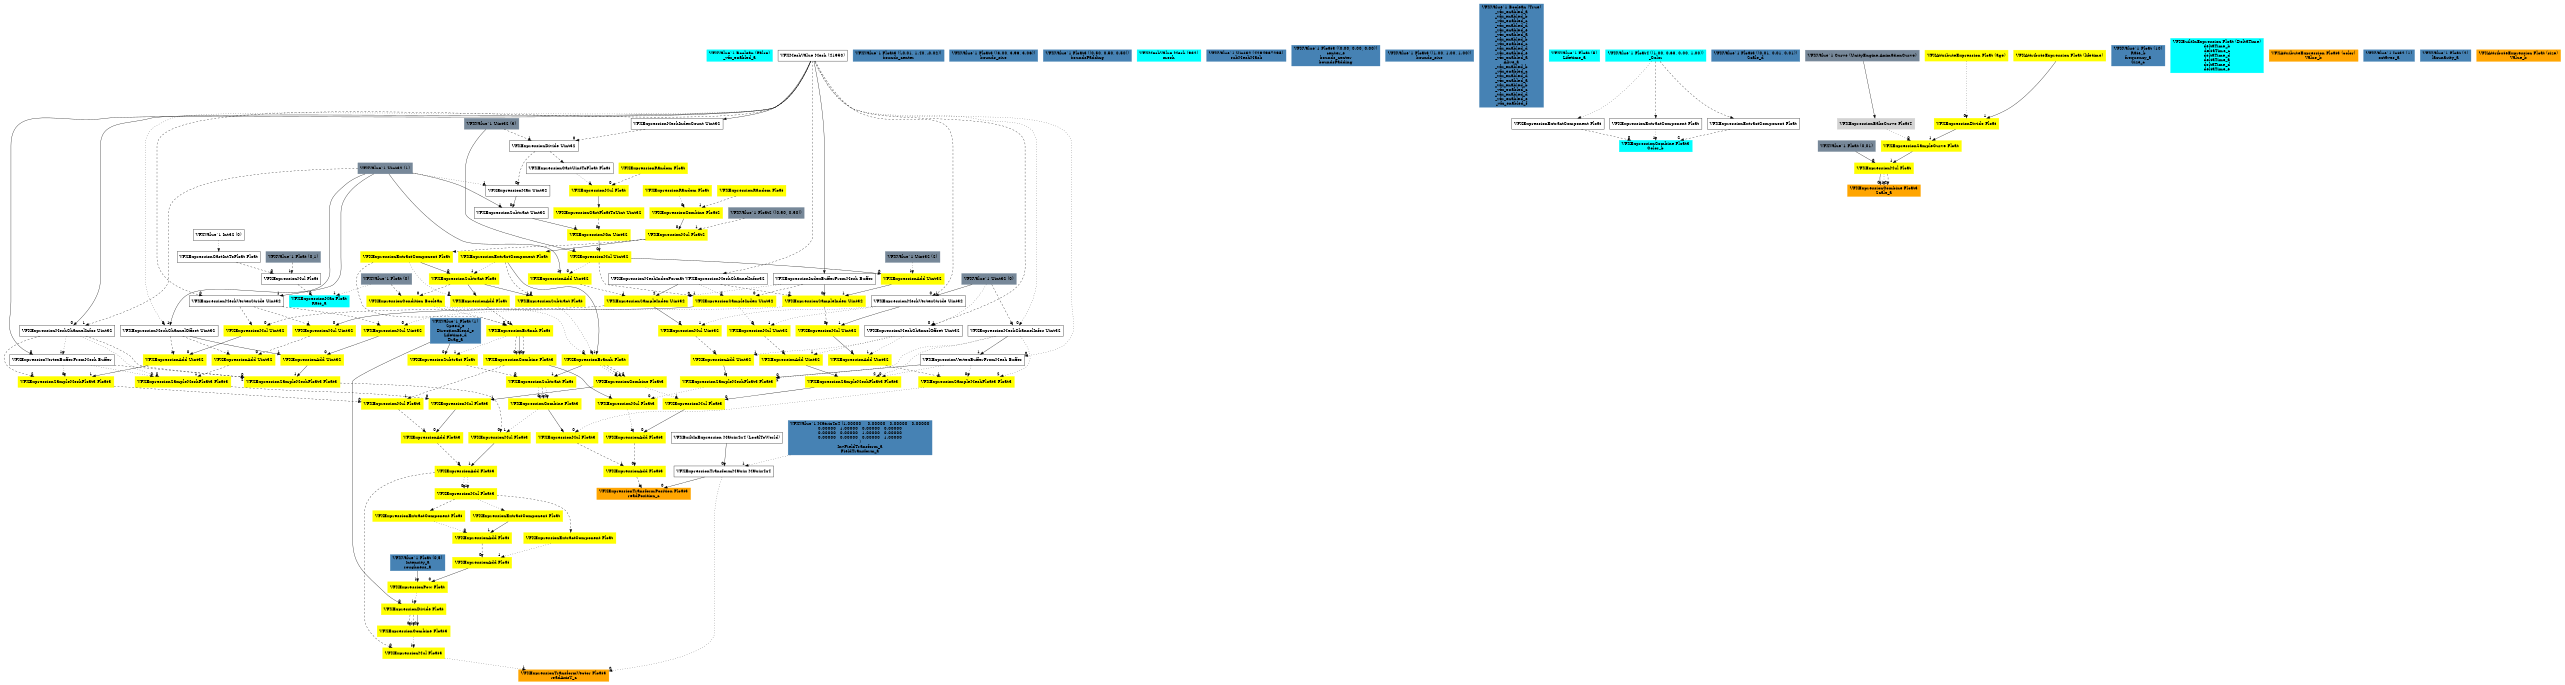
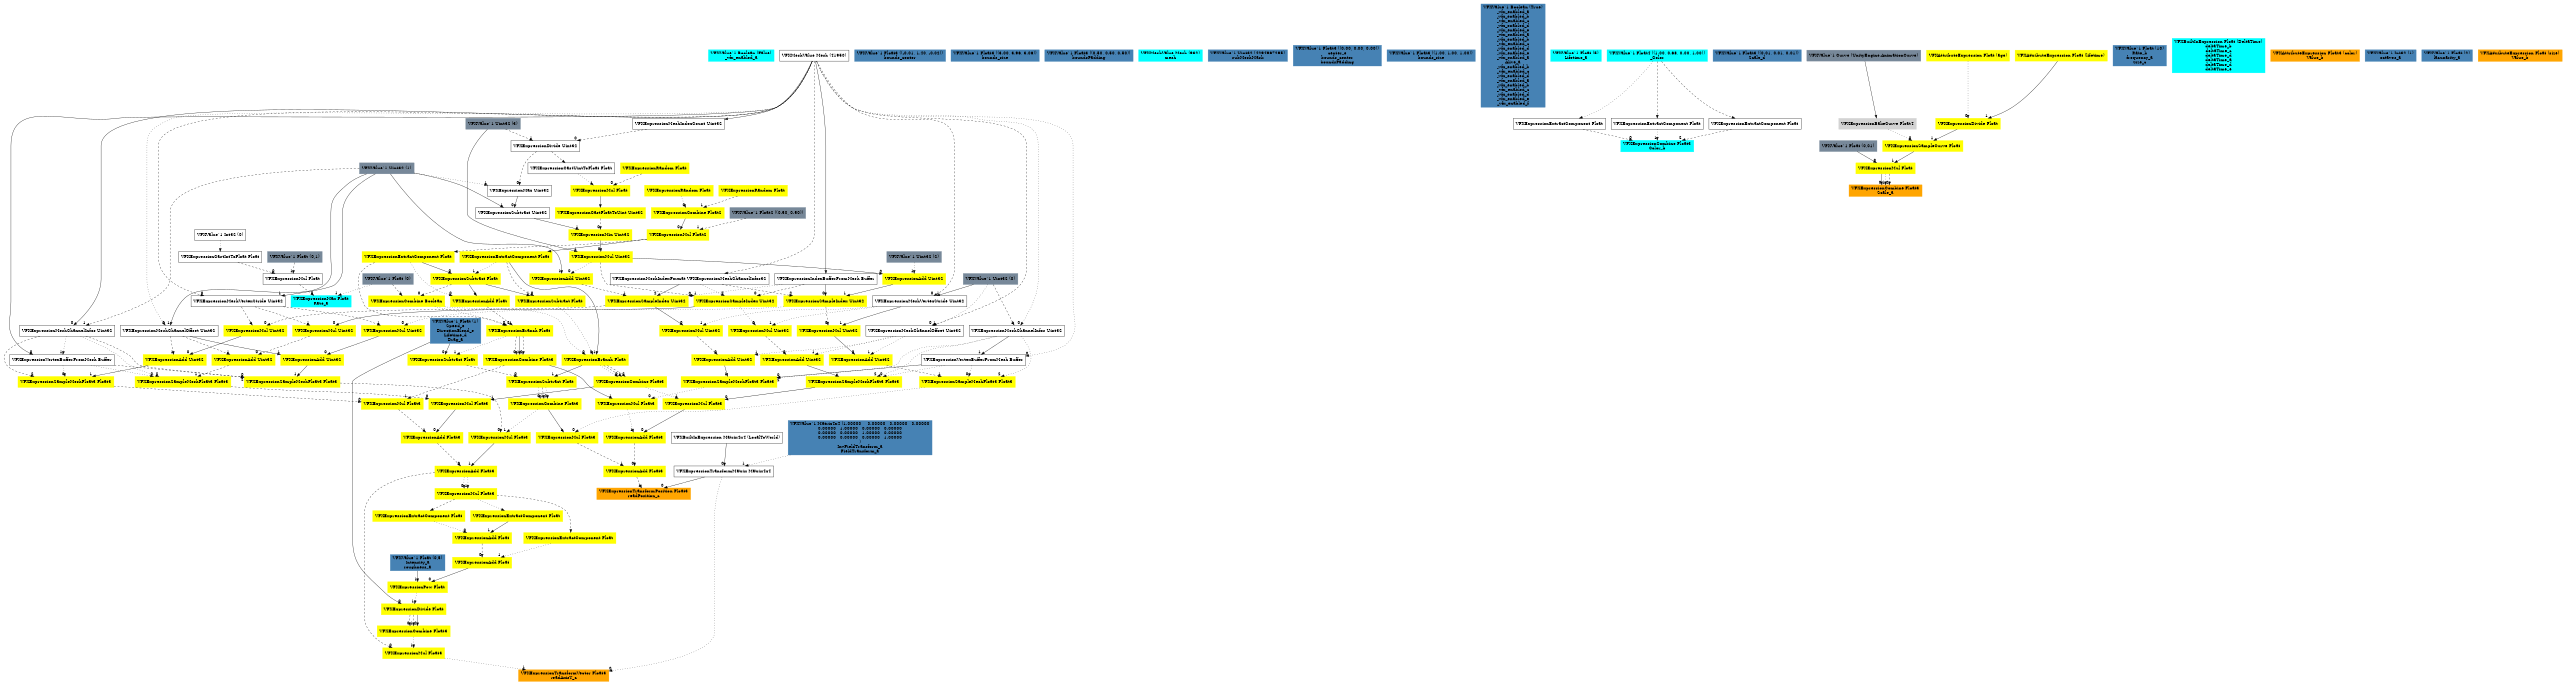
(406, 301) -> (407, 301)
